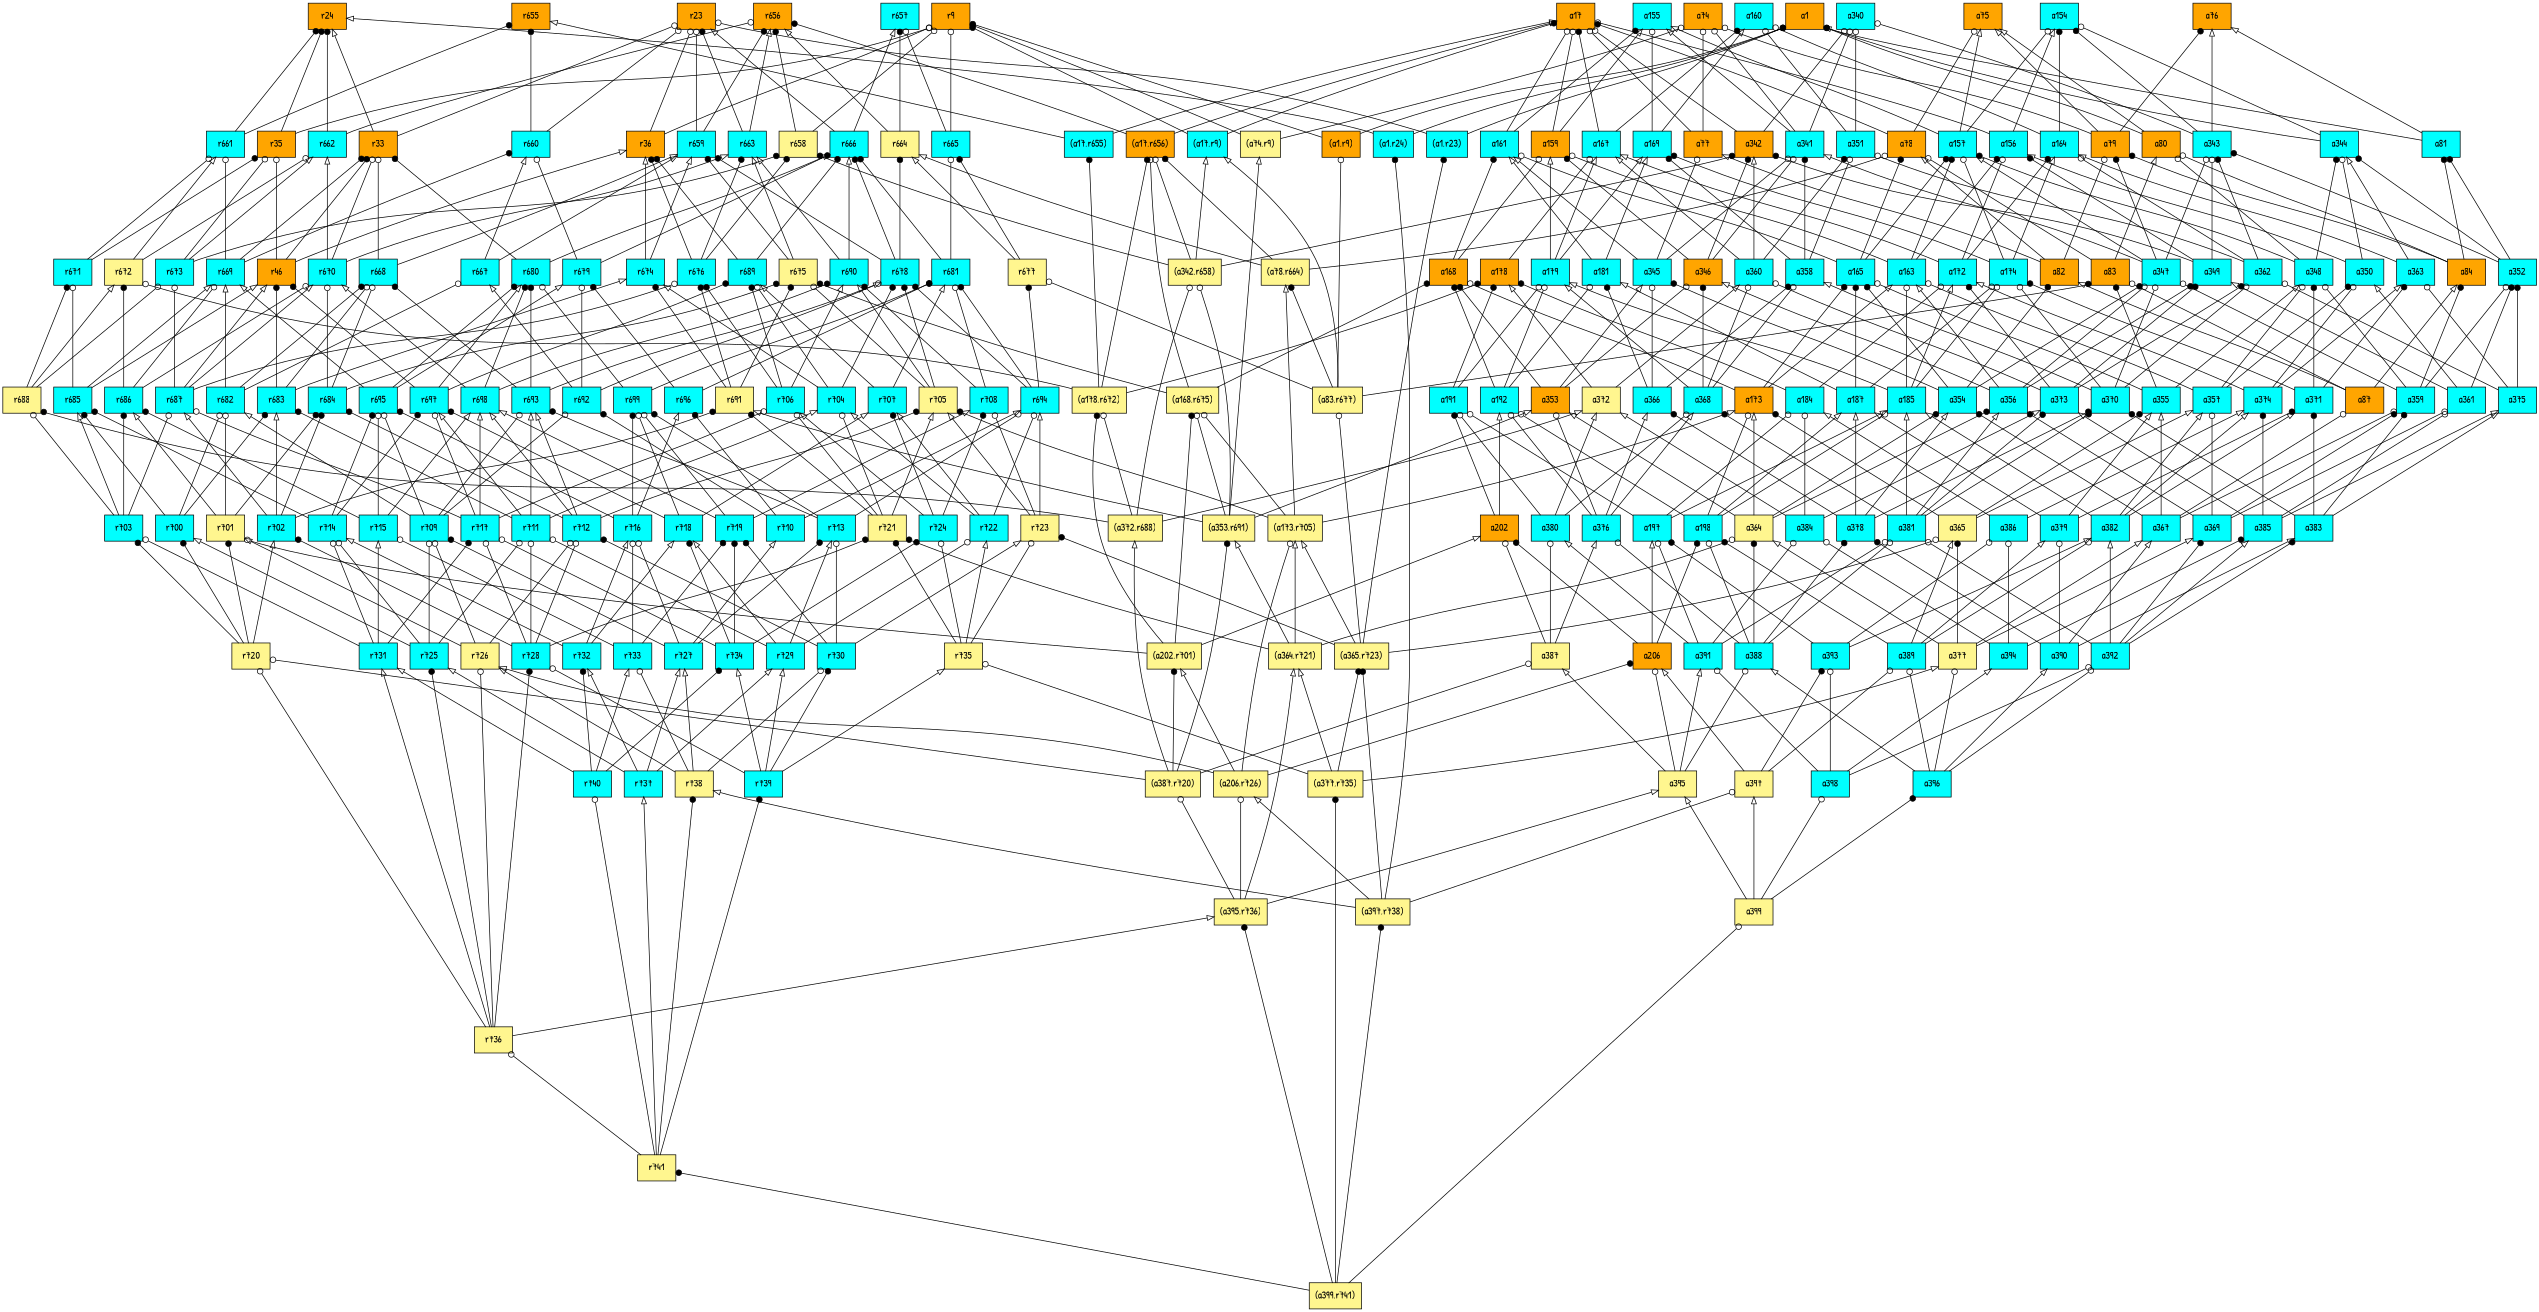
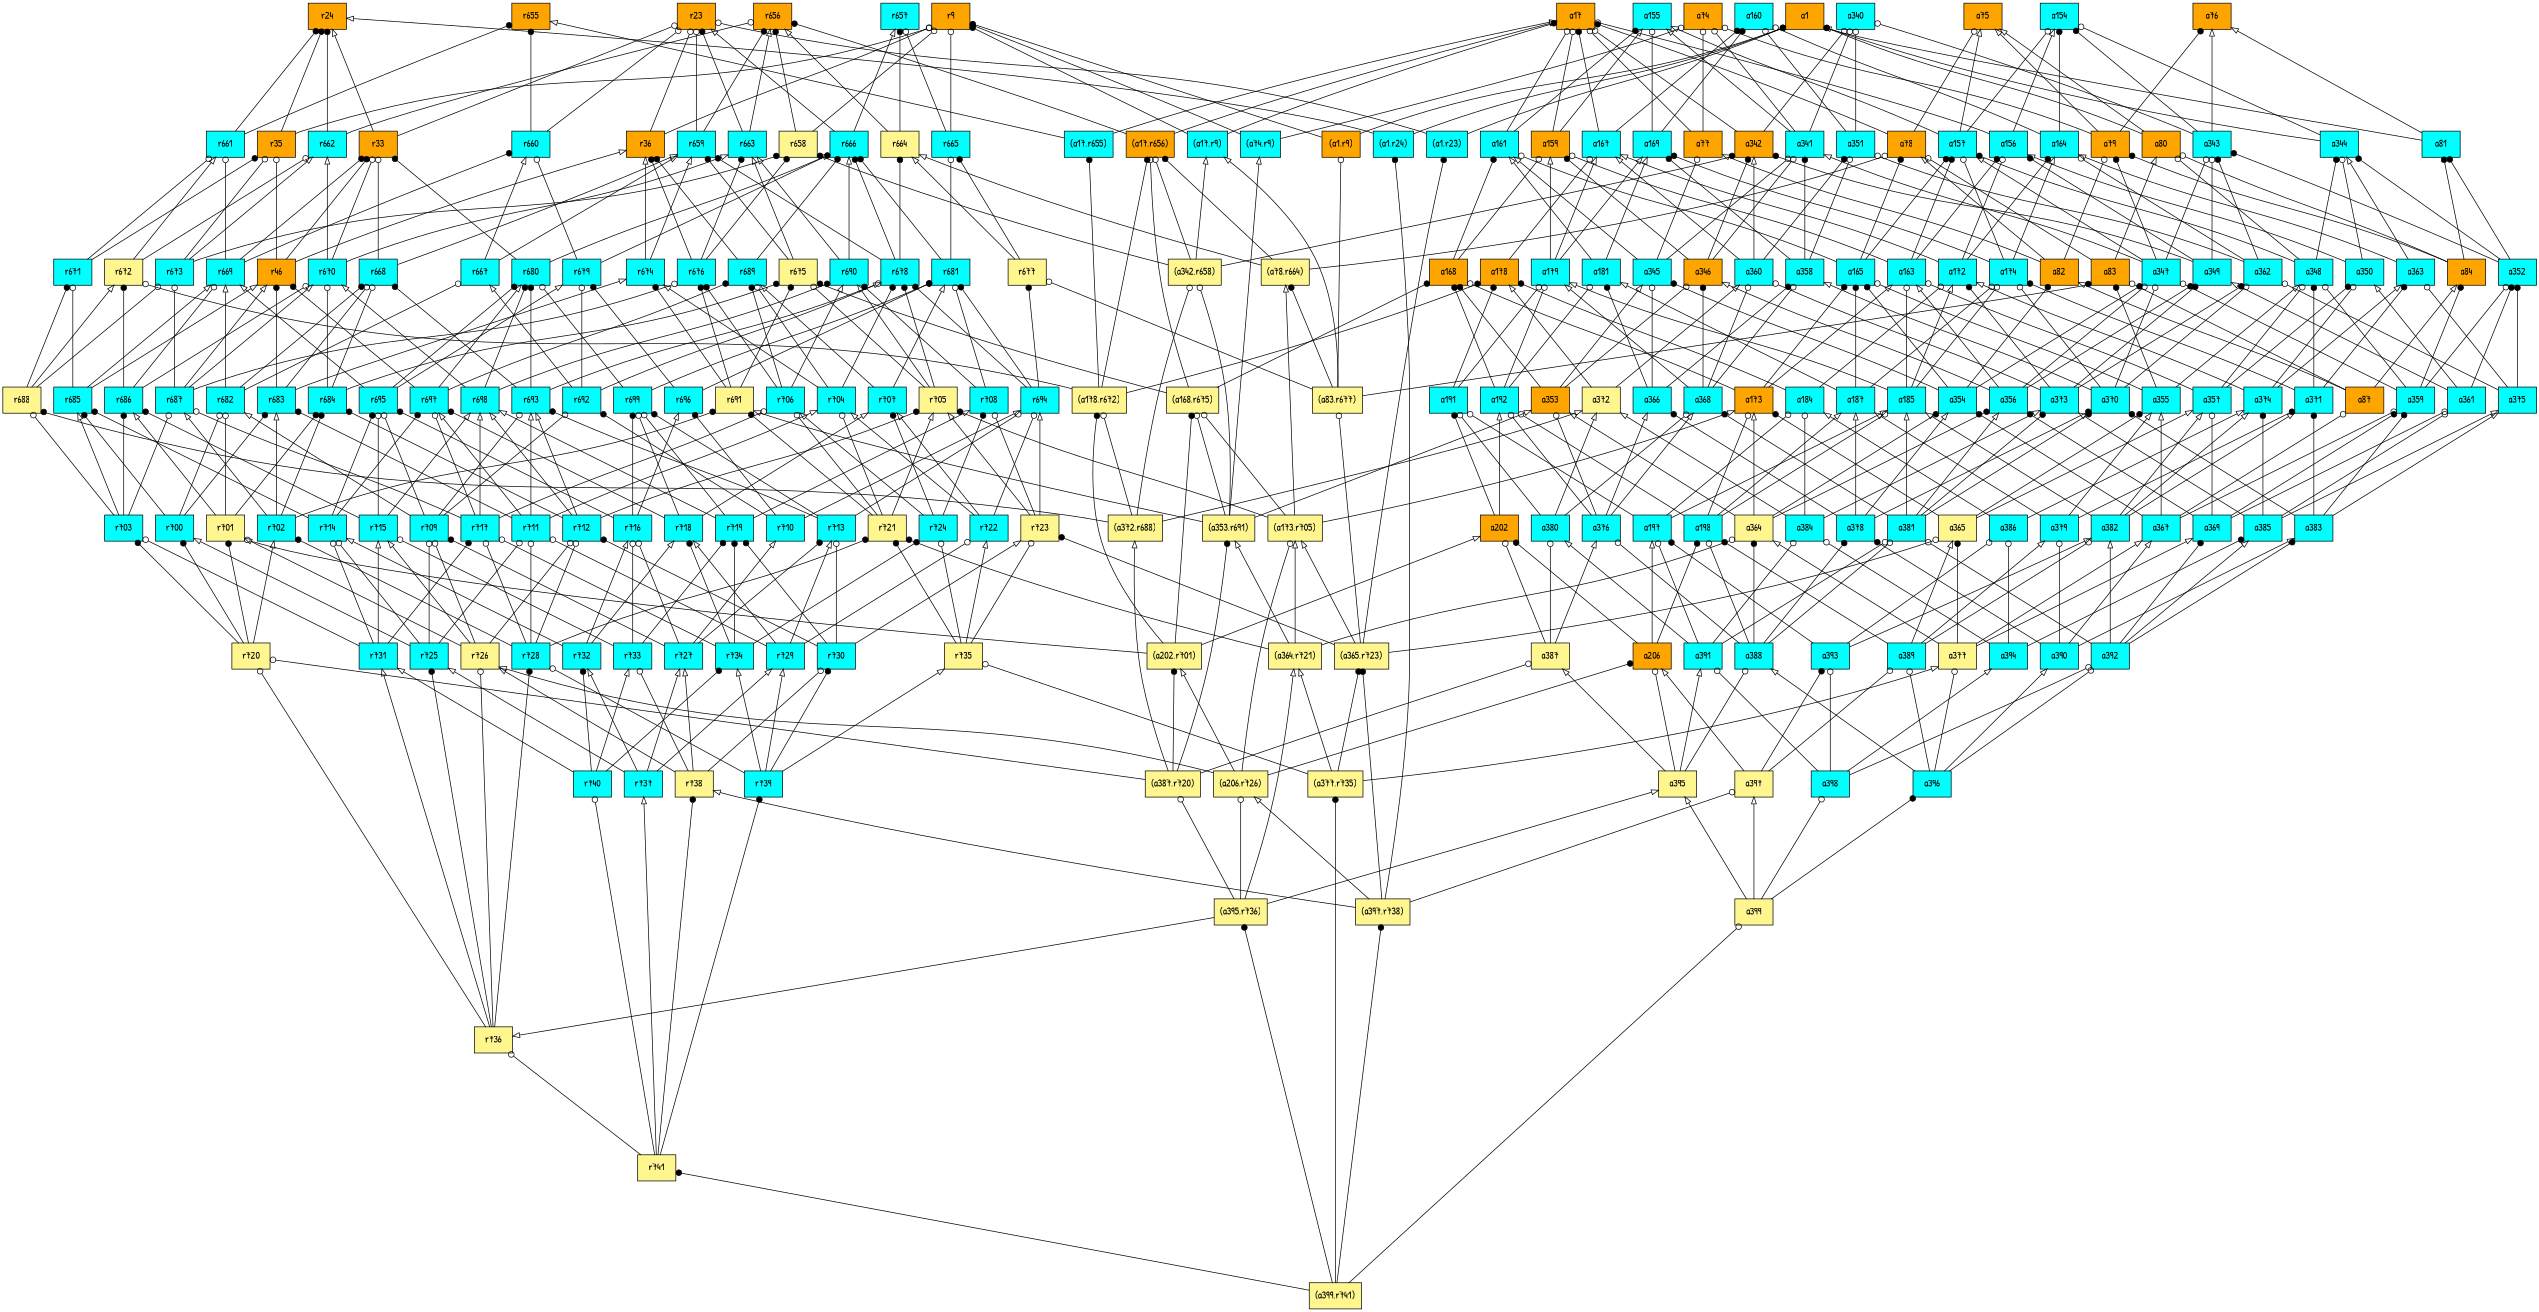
(1697, 87) -> (1697, 87)
(1260, 144) -> (1260, 144)
none -> (435, 600)
(860, 976) -> (867, 977)
